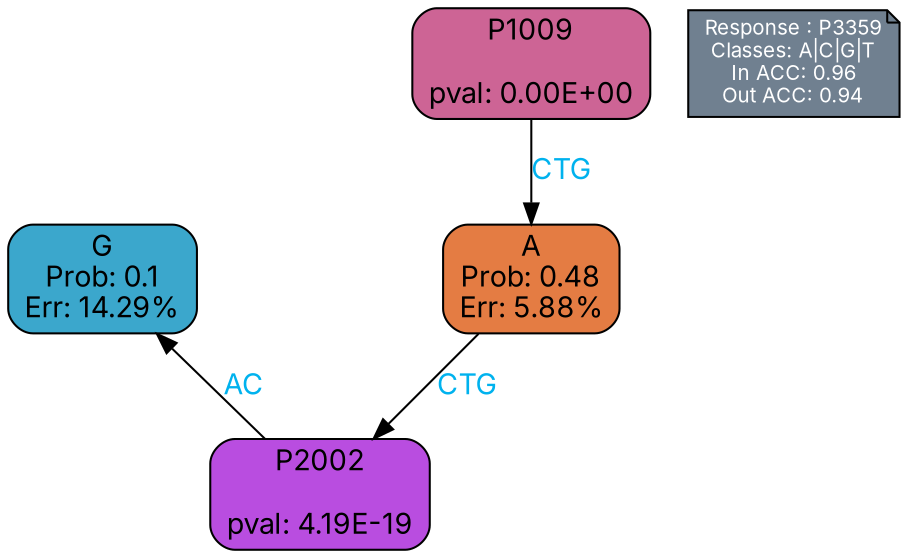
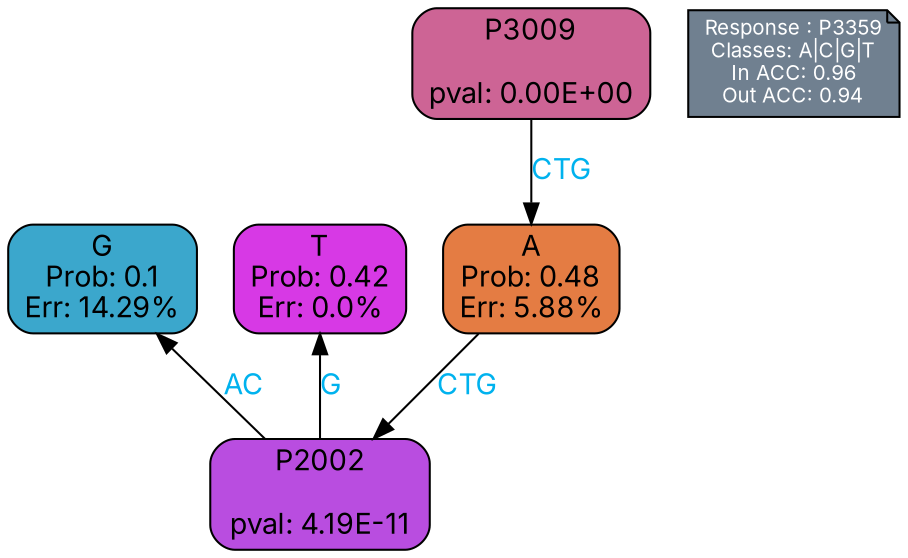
(531, 64) -> (531, 64)
none -> (320, 279)
(320, 494) -> (320, 494)
